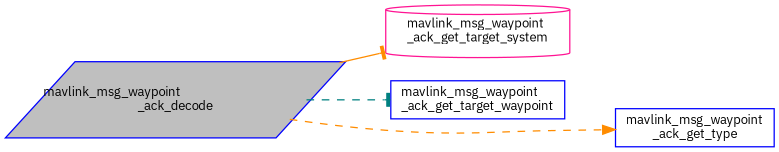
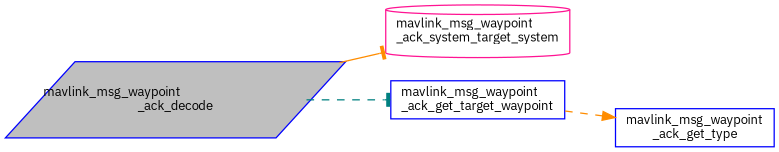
(478, 31) -> (478, 31)
(446, 133) -> (584, 113)
